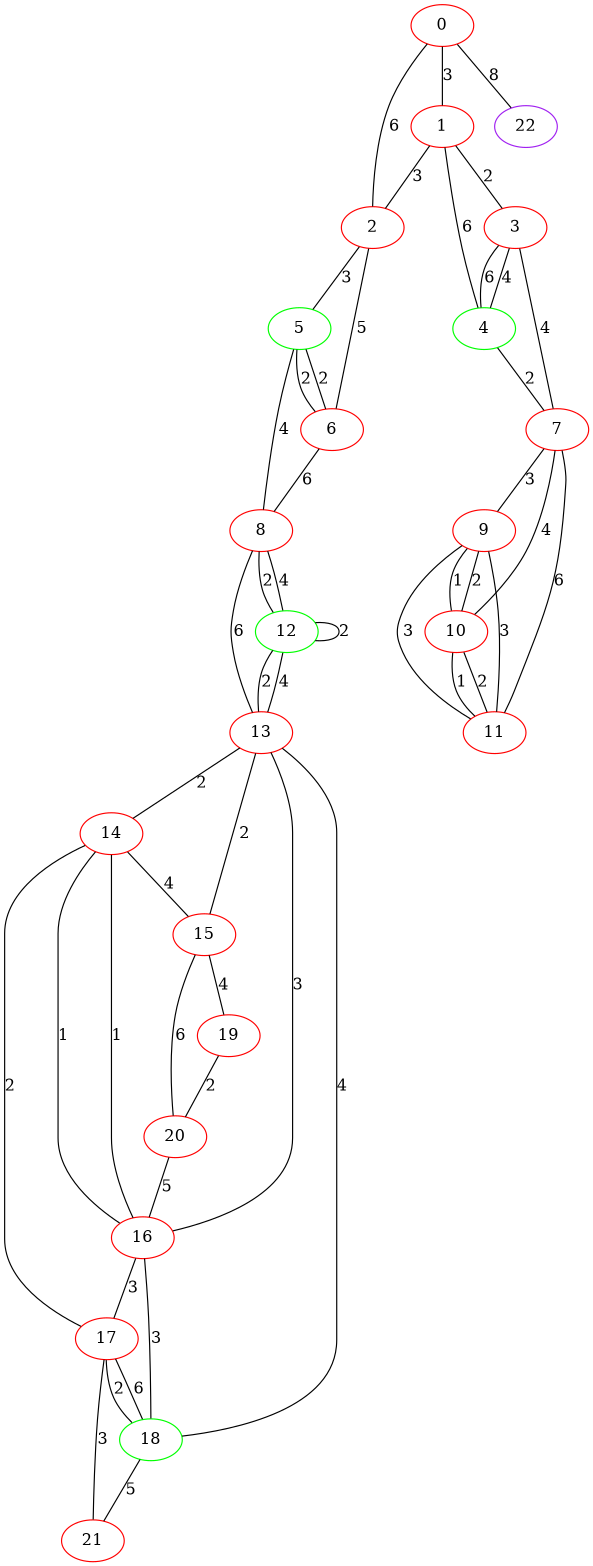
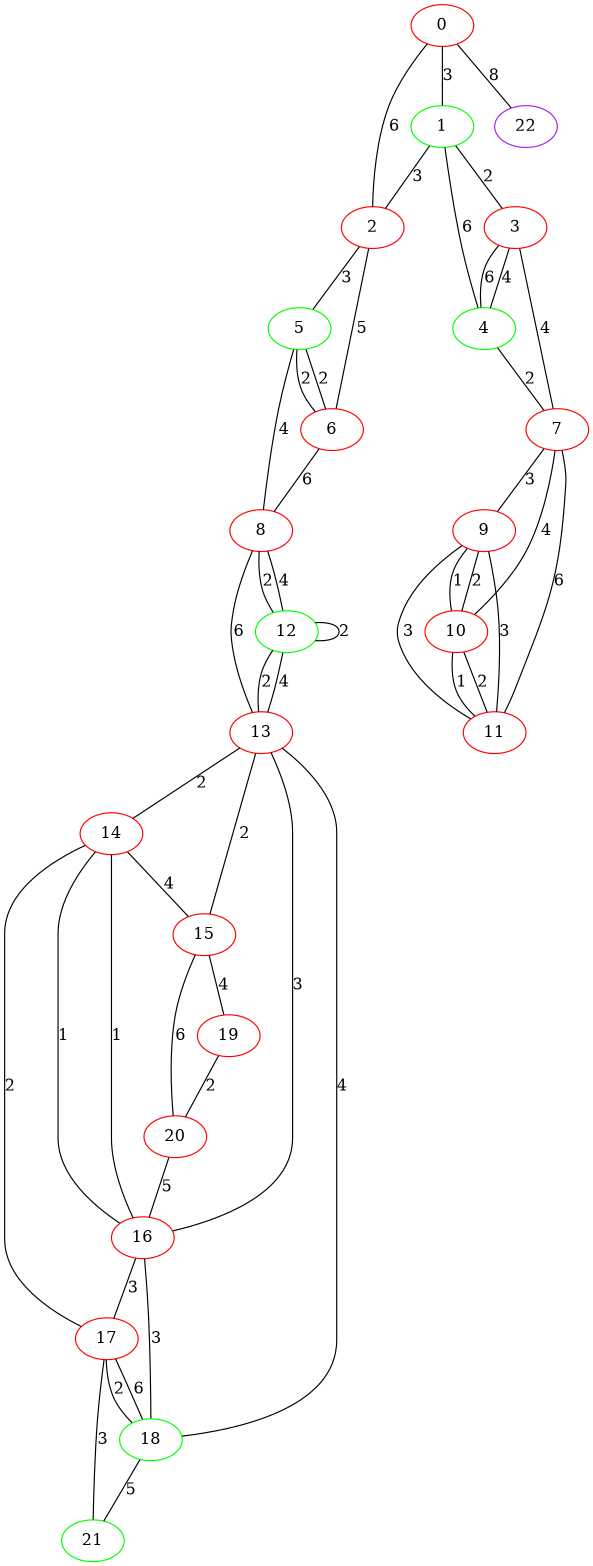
(442, 127) -> (442, 127)
(93, 1541) -> (93, 1541)
